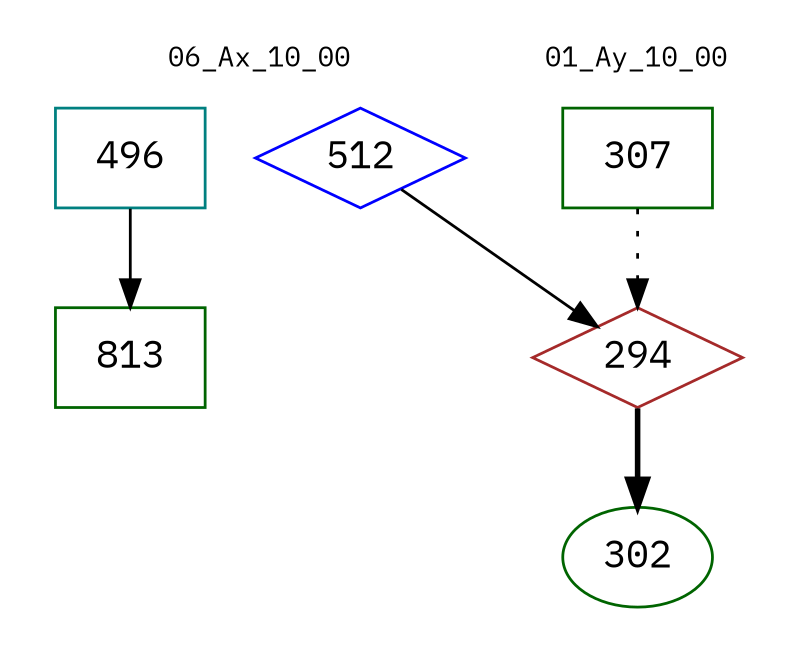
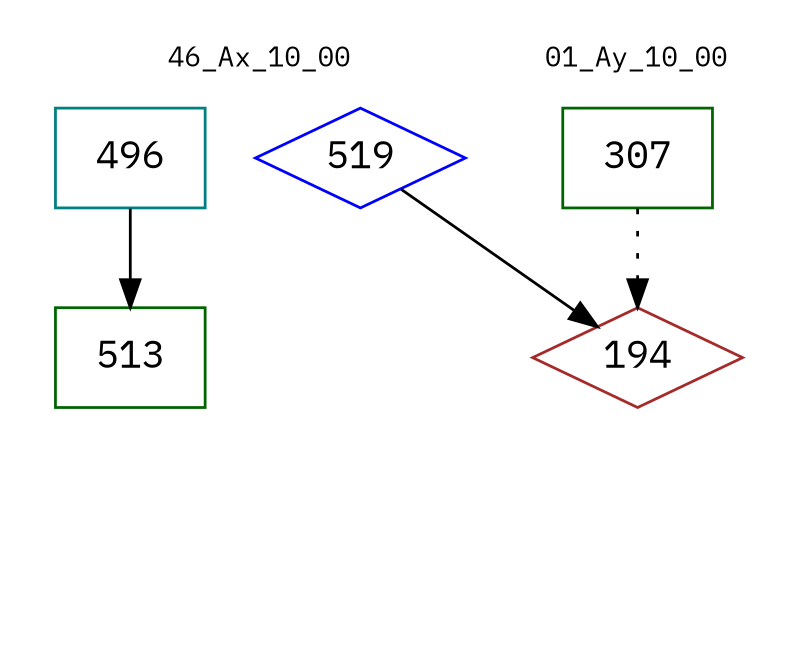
(261, 60) -> (261, 60)
(360, 158) -> (360, 158)
(130, 358) -> (130, 358)
(638, 358) -> (638, 358)
(638, 557) -> none
